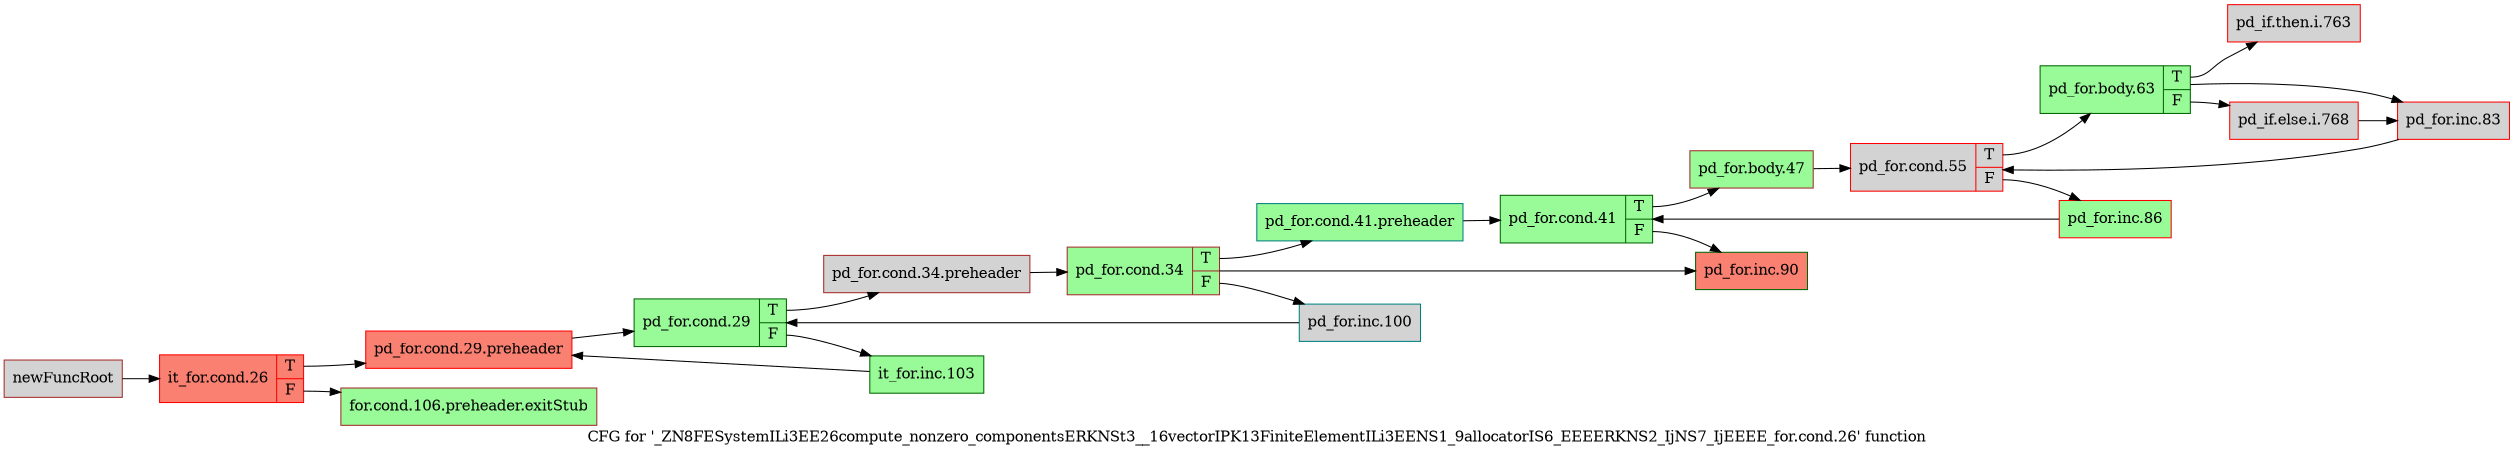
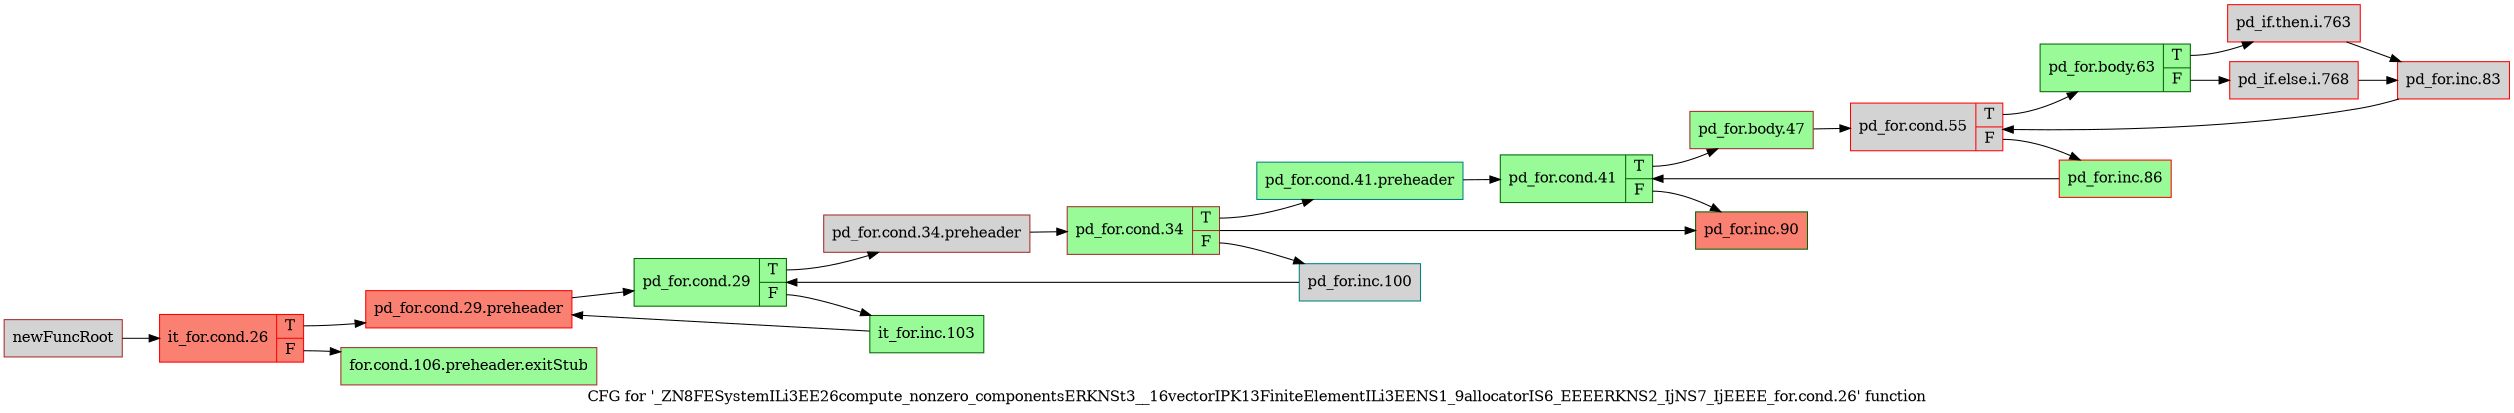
(2292, 85) -> (2369, 50)
